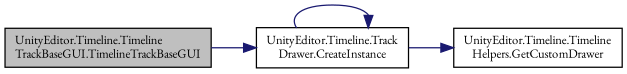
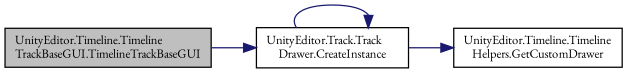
(332, 48) -> (332, 48)
